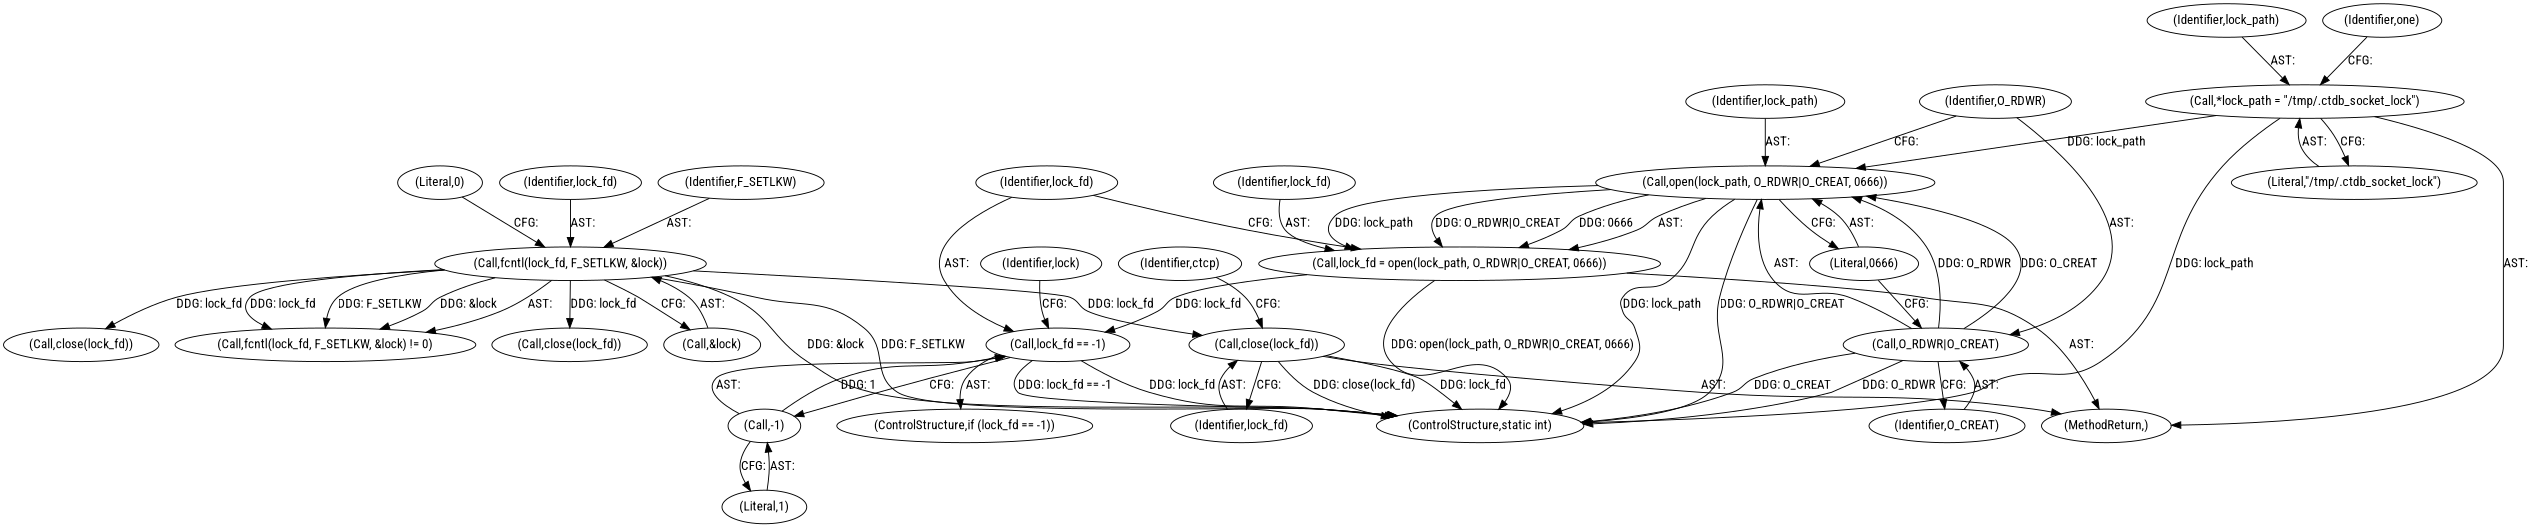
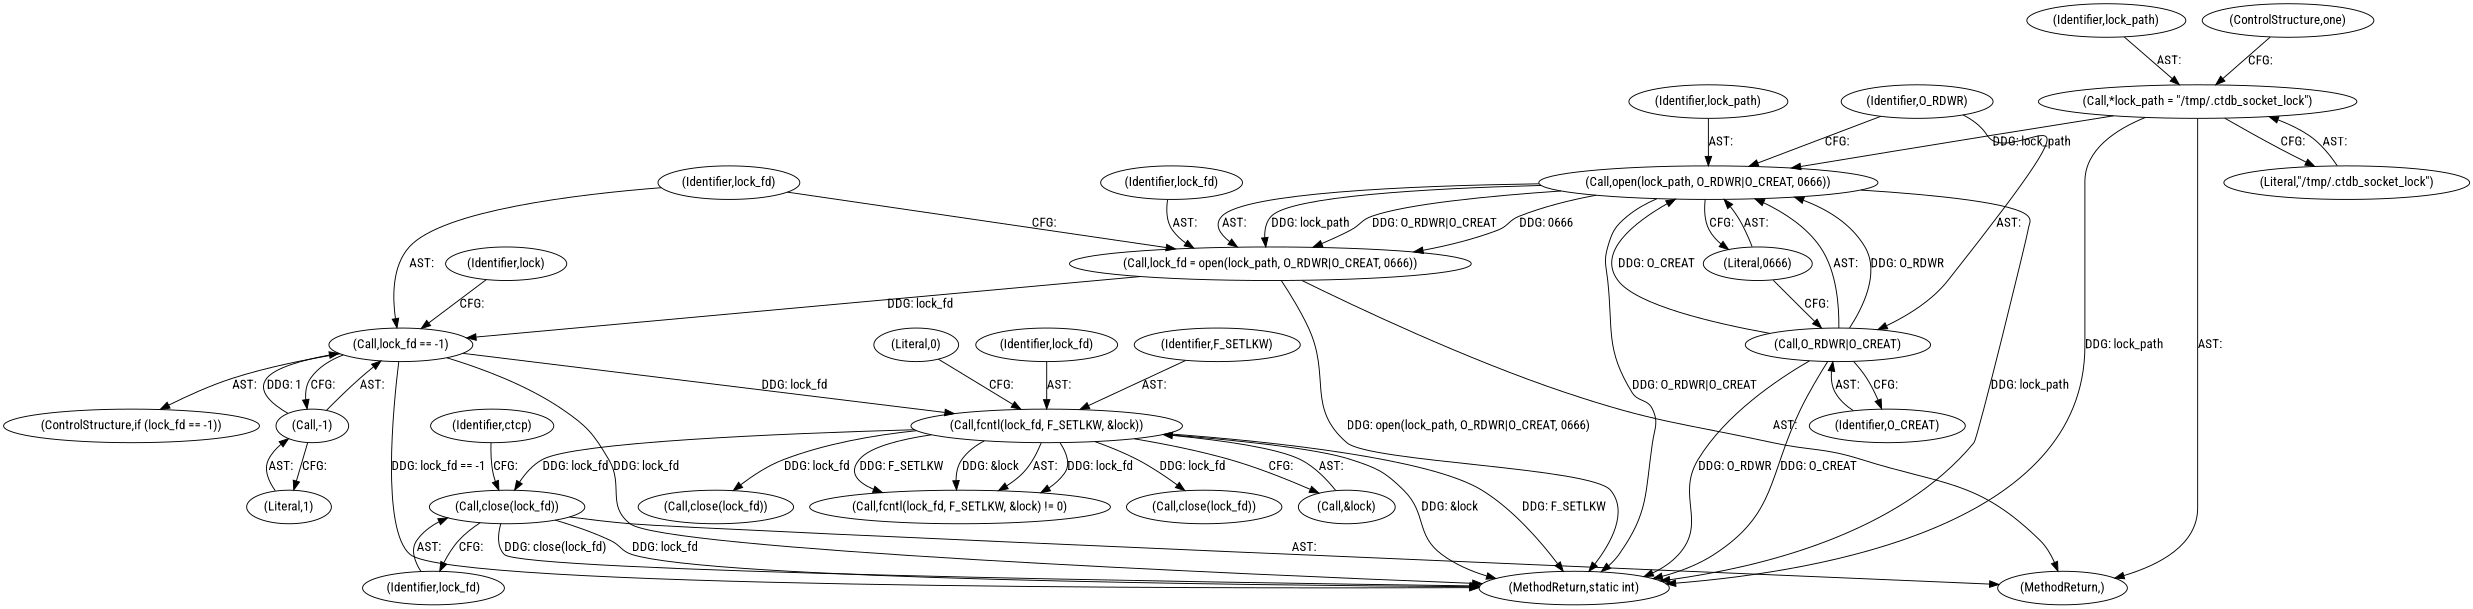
(2382, 21) -> (2288, 21)
none -> (704, 383)
(1480, 426) -> (1574, 588)
